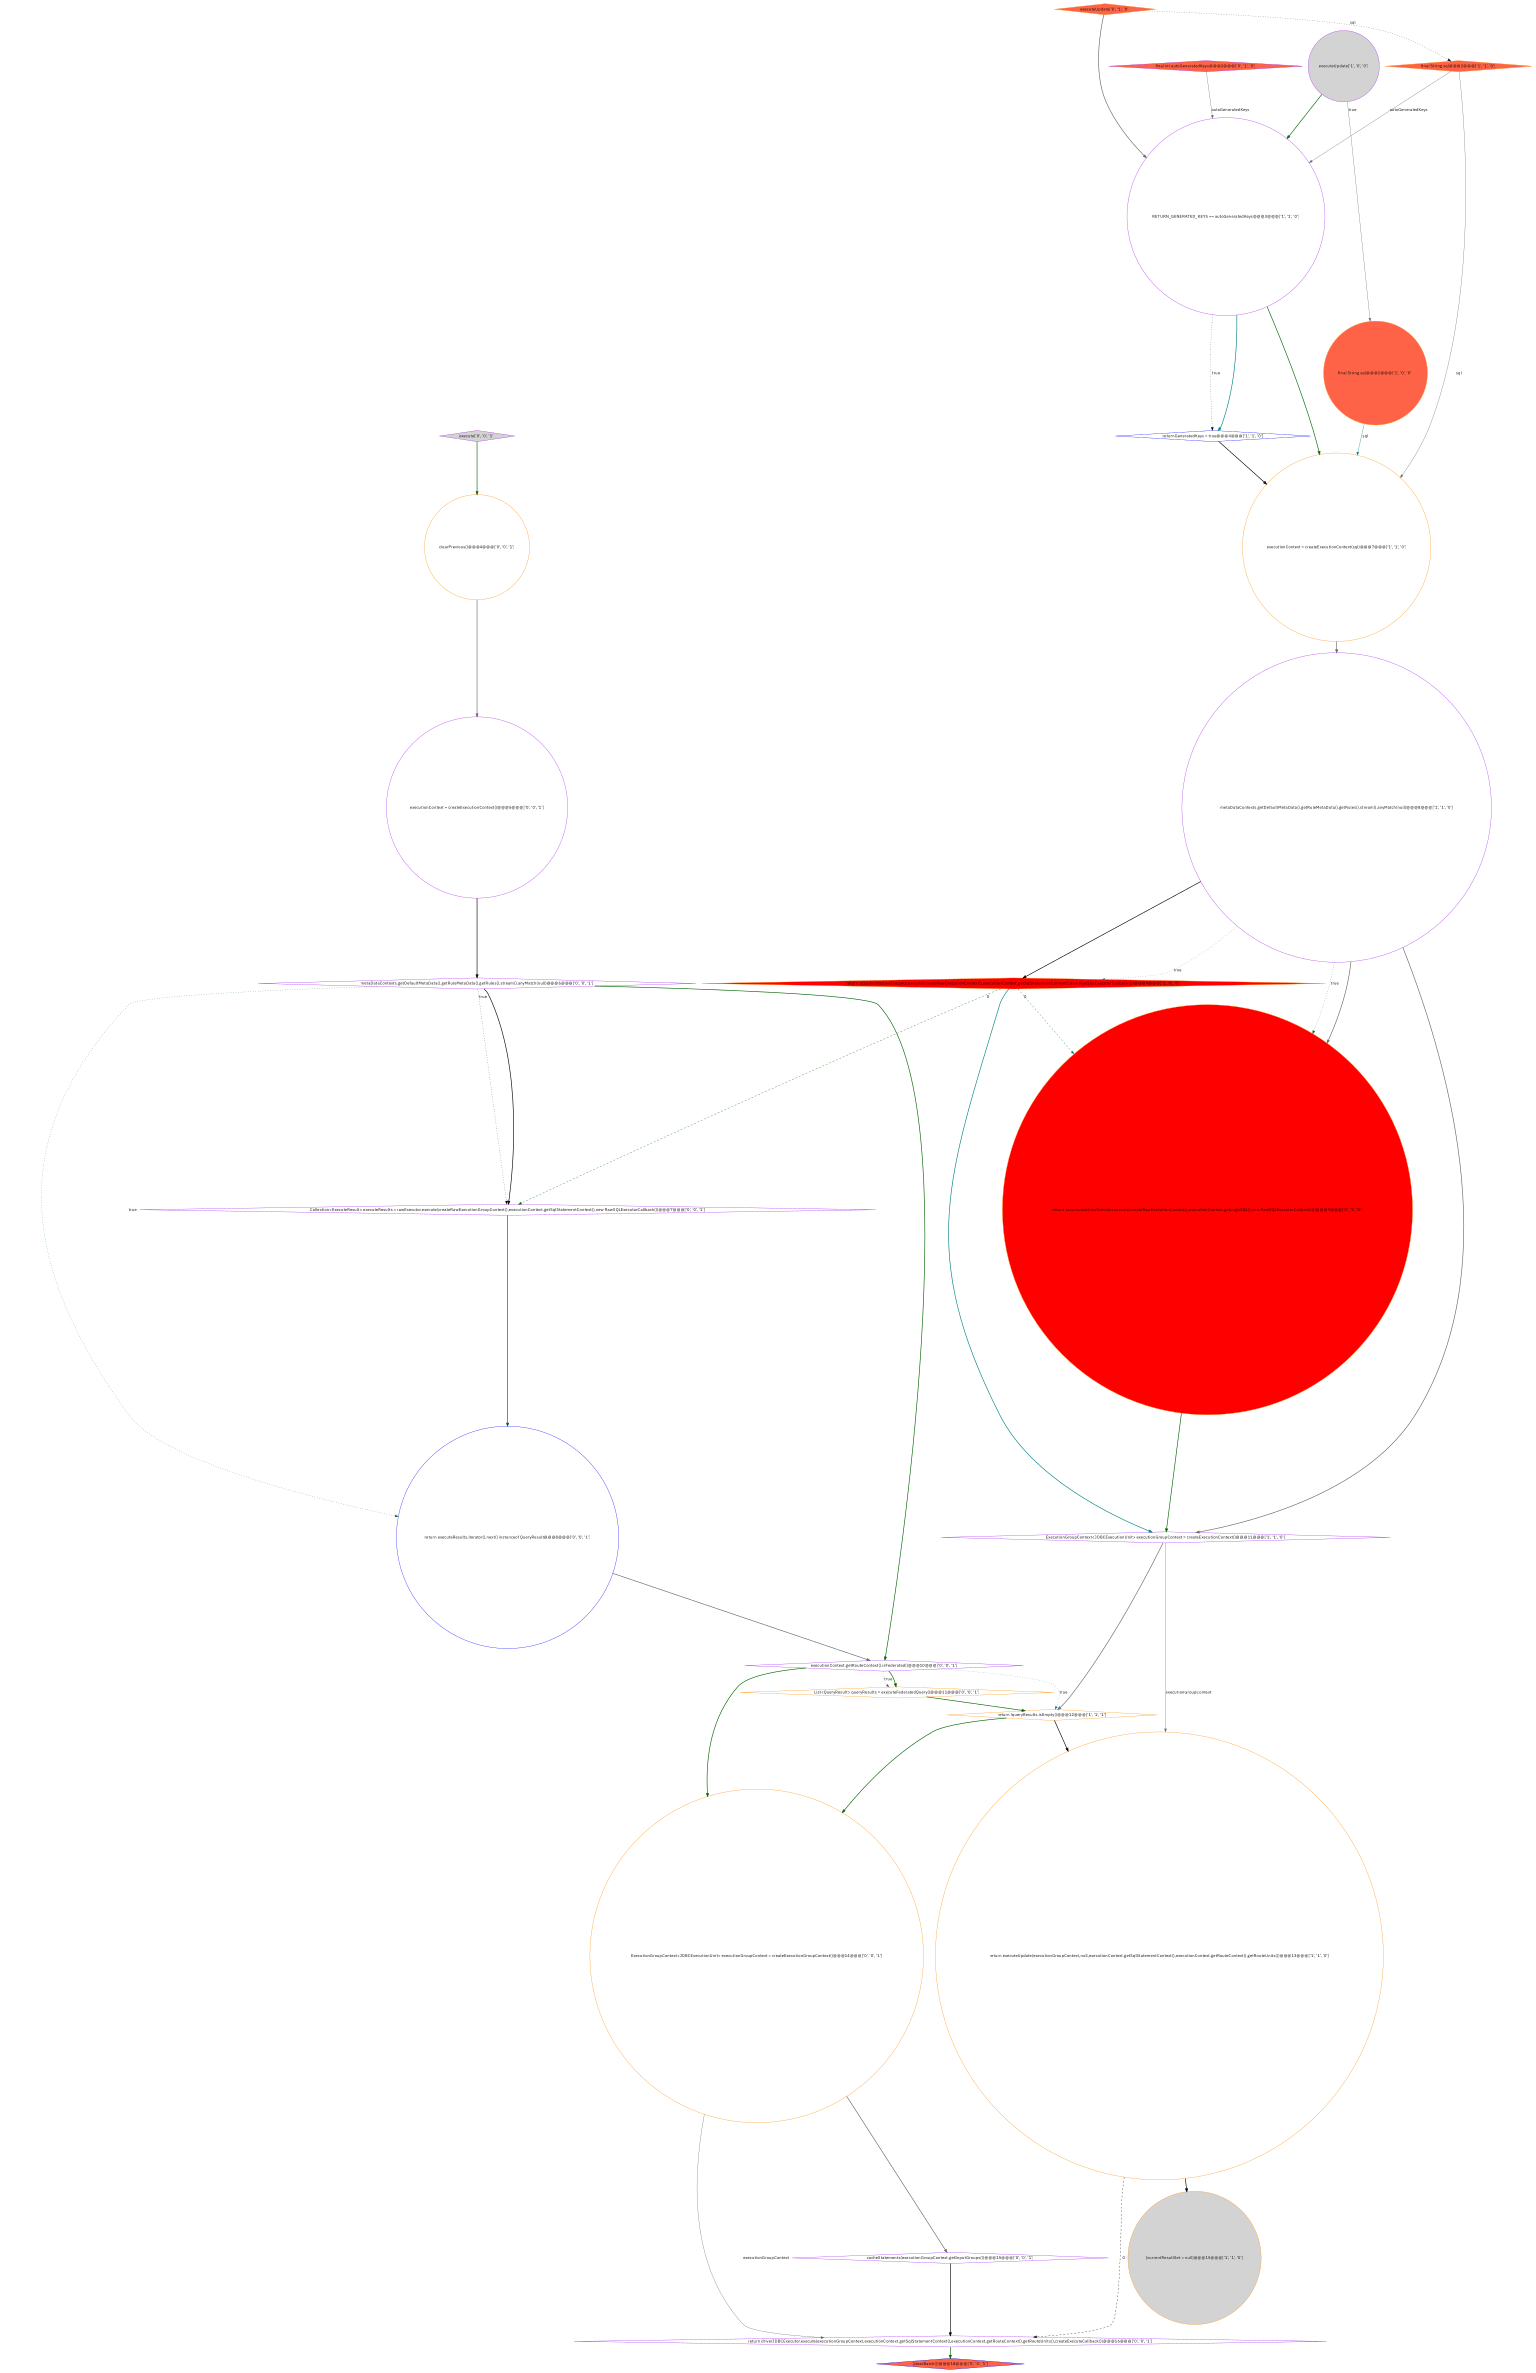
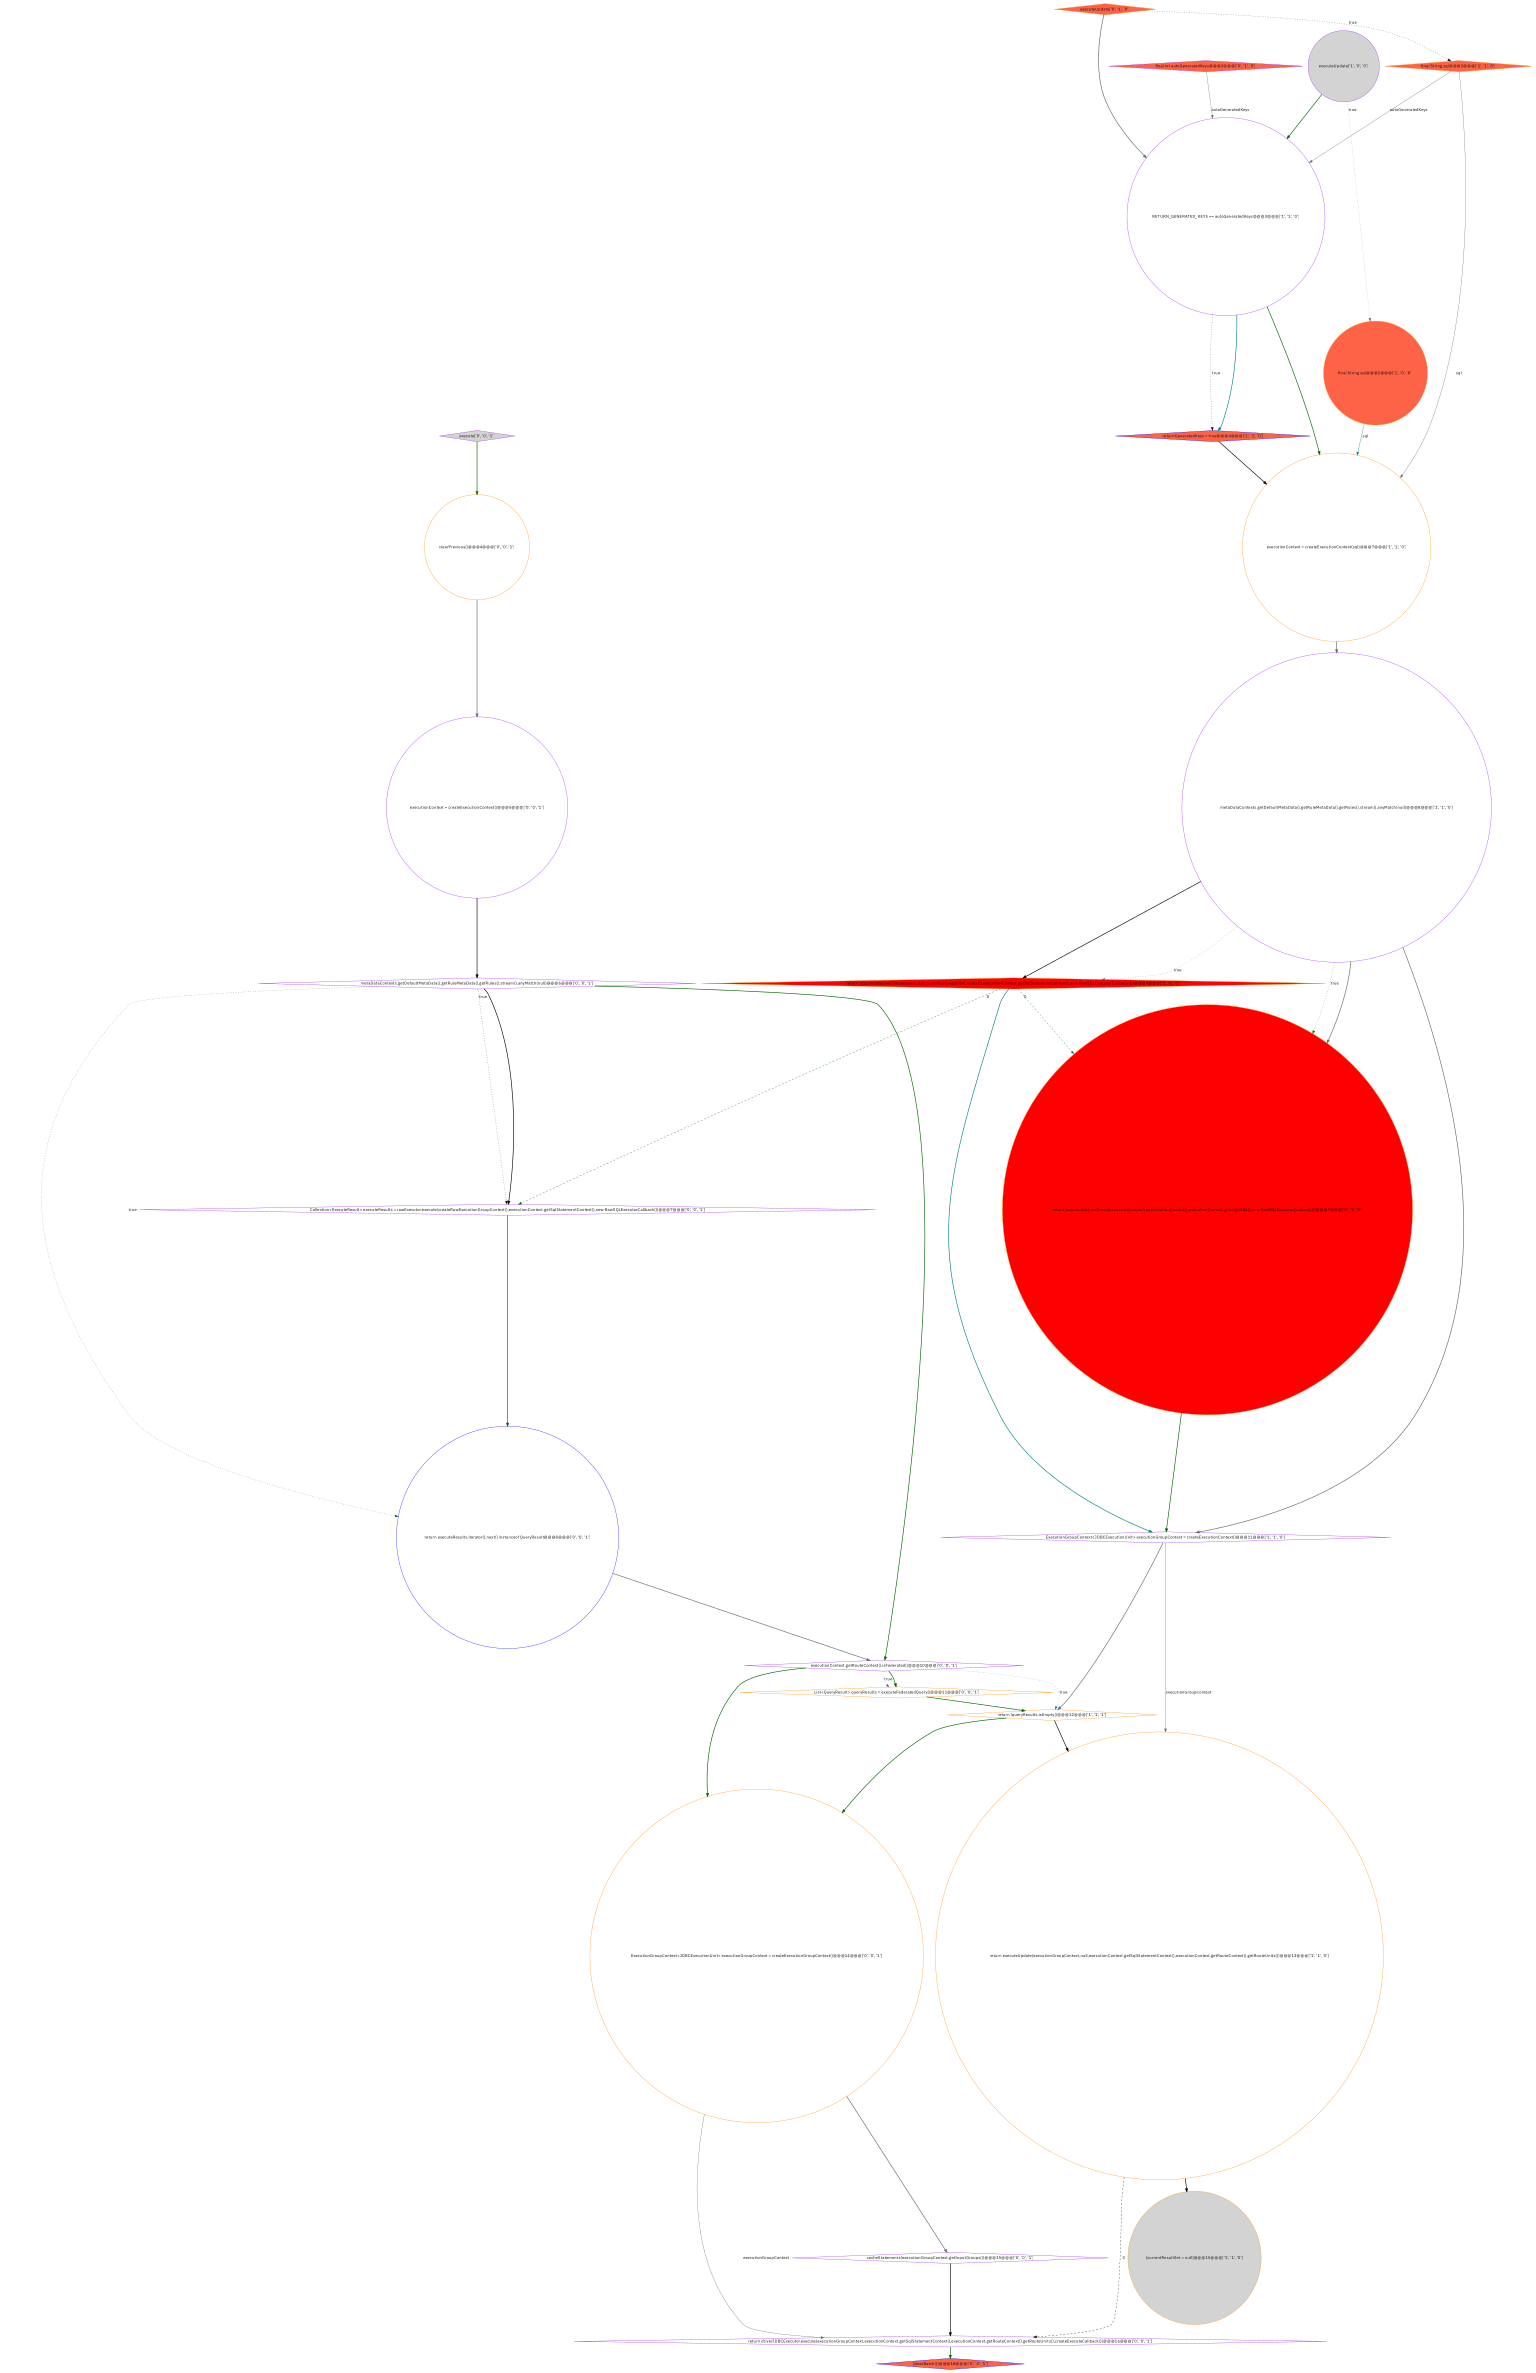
(1353, 23) -> (1353, 23)
(1359, 210) -> (1359, 210)
(1213, 436) -> (1213, 436)
